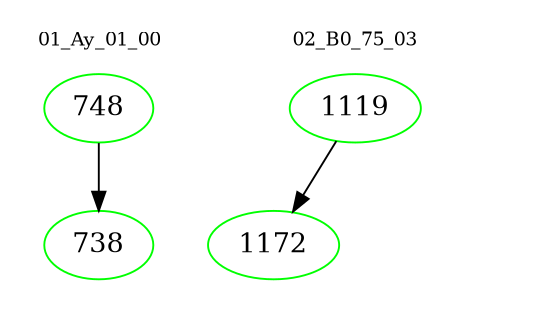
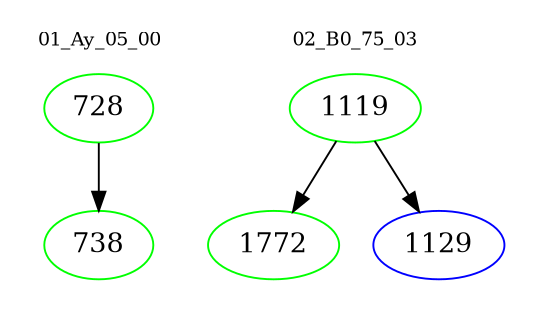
(100, 41) -> (100, 41)
(99, 108) -> (99, 108)
(274, 245) -> (274, 245)
none -> (439, 245)
